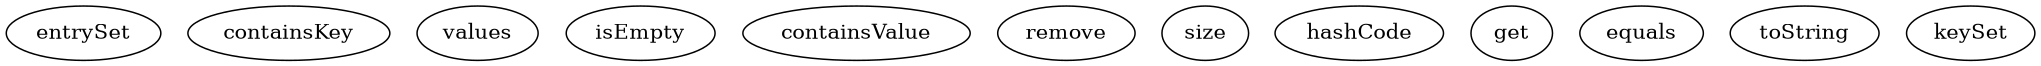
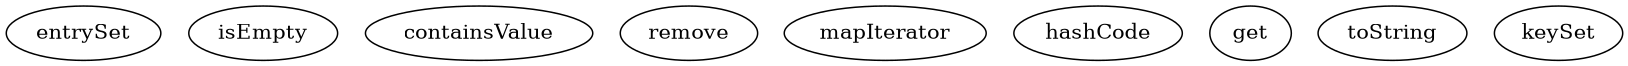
(289, 33) -> none
(478, 33) -> none
none -> (885, 33)
(1205, 33) -> none
(1642, 33) -> none
